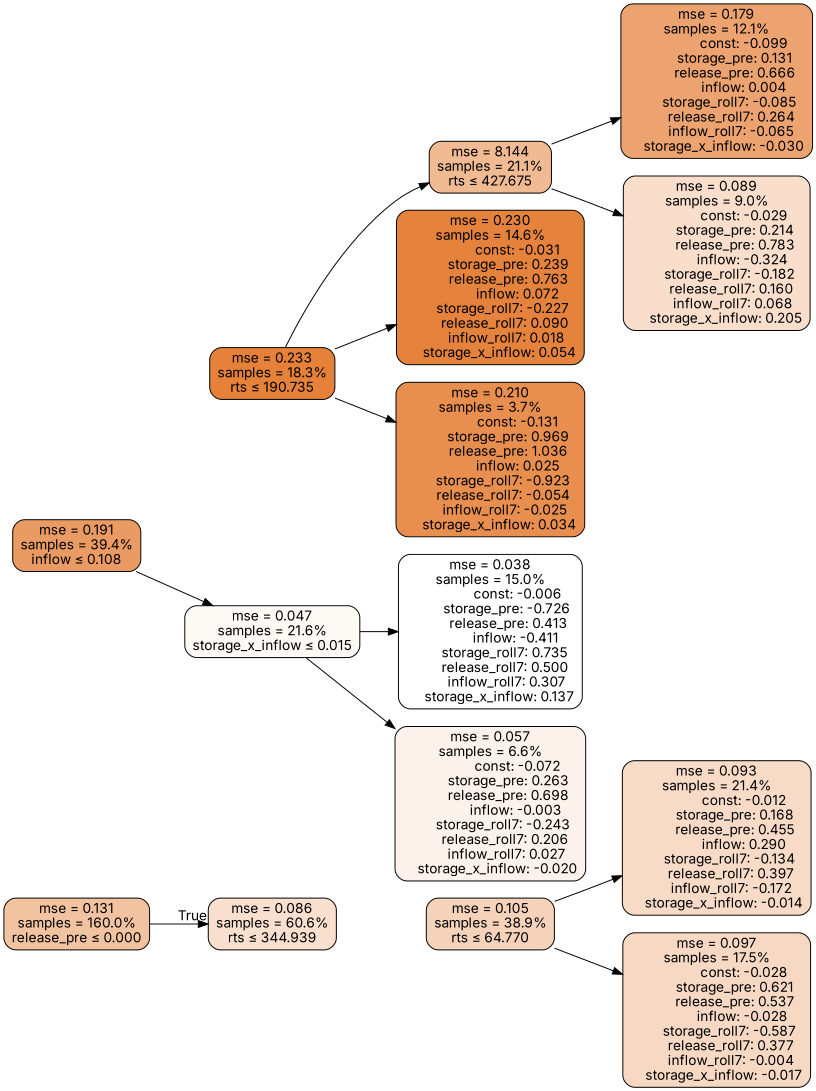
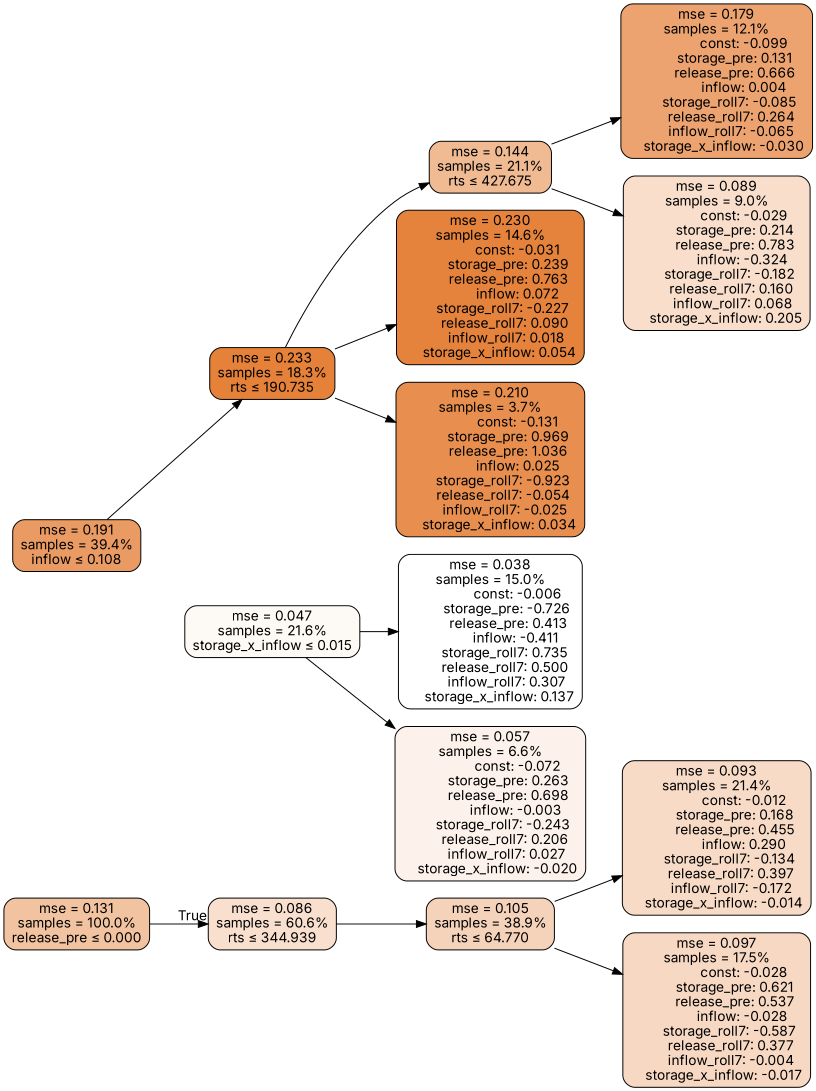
(490, 167) -> (490, 167)
(170, 587) -> (171, 463)
(77, 924) -> (77, 924)
none -> (376, 924)
